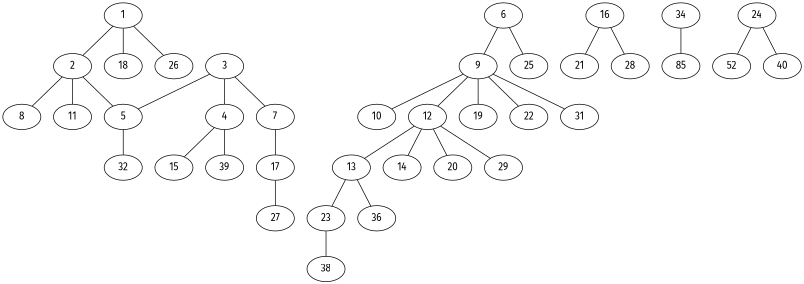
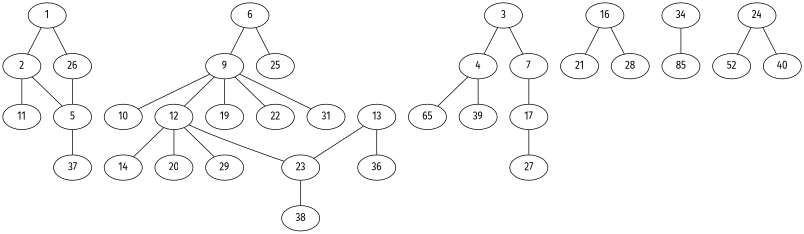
(123, 66) -> none
(174, 92) -> (73, 92)
(22, 117) -> none
(389, 142) -> (236, 144)
(123, 168) -> (73, 168)
(174, 168) -> (427, 117)
